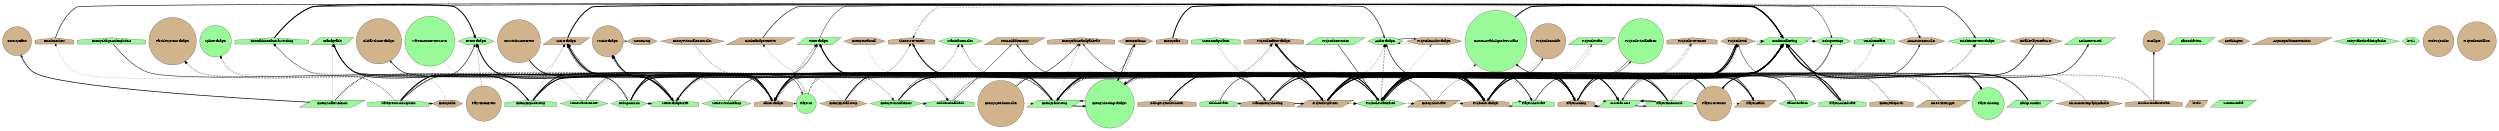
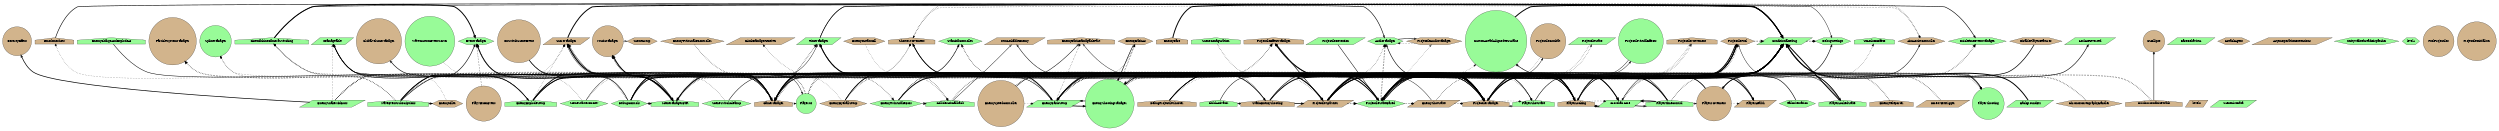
(1369, 5) -> (1395, 4)
none -> (870, 76)
